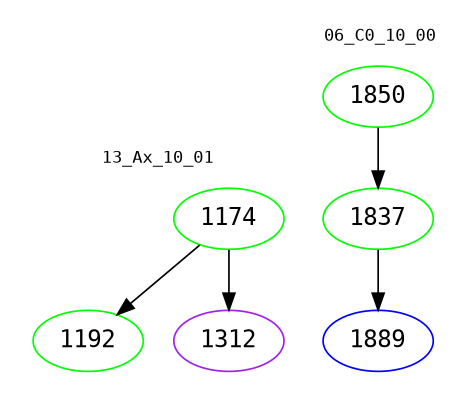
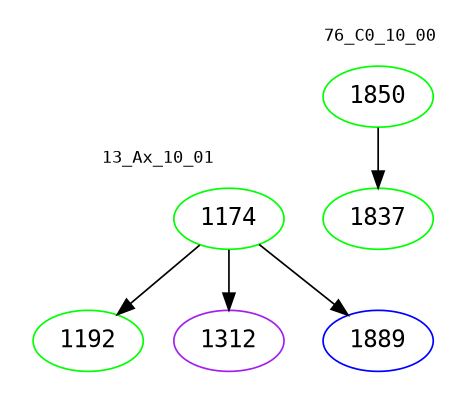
(381, 36) -> (381, 36)
(378, 271) -> (286, 265)
